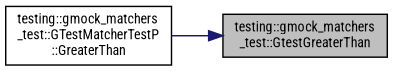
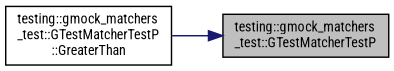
(305, 36) -> (306, 36)
